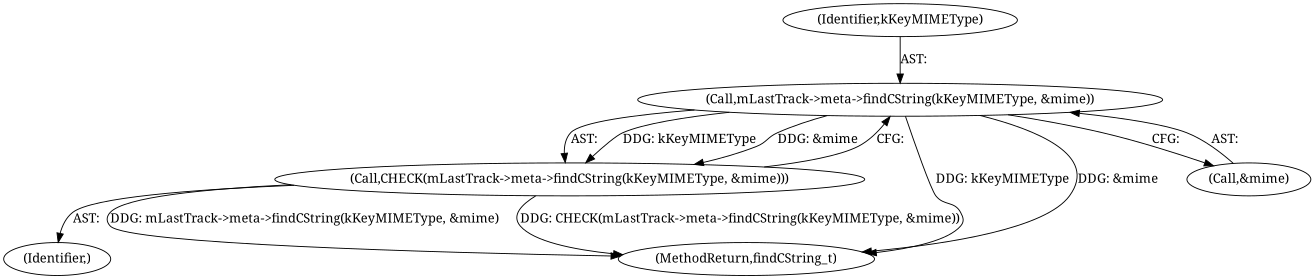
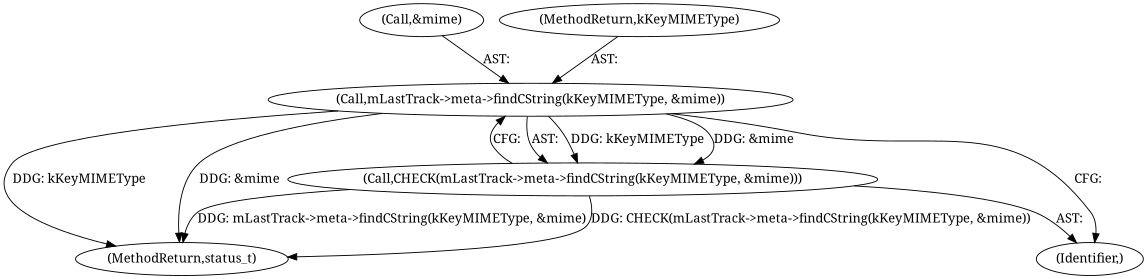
(900, 20) -> (640, 20)
(1107, 134) -> (903, 141)
(746, 259) -> (182, 259)
